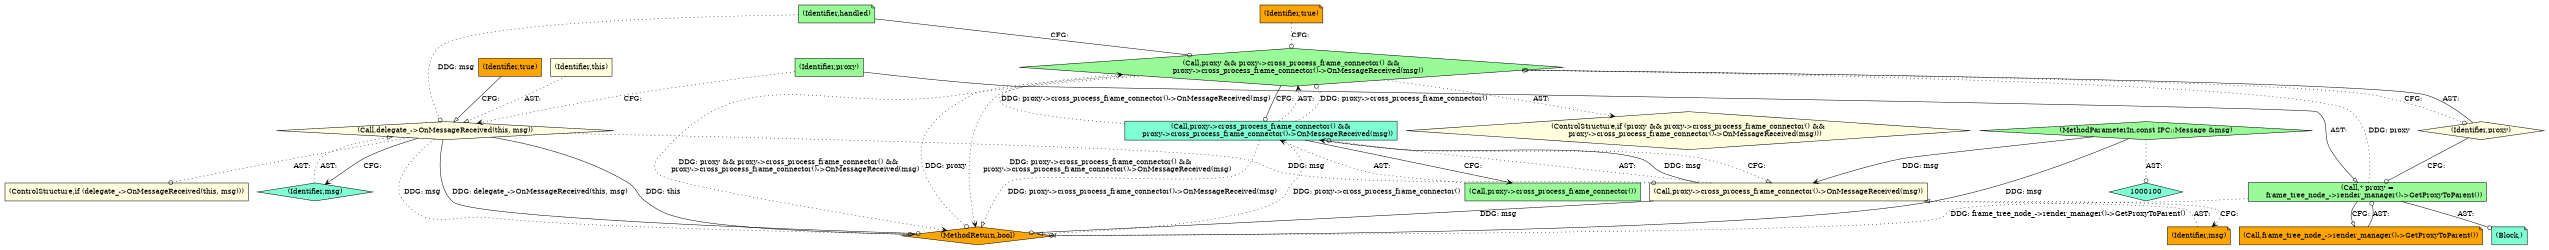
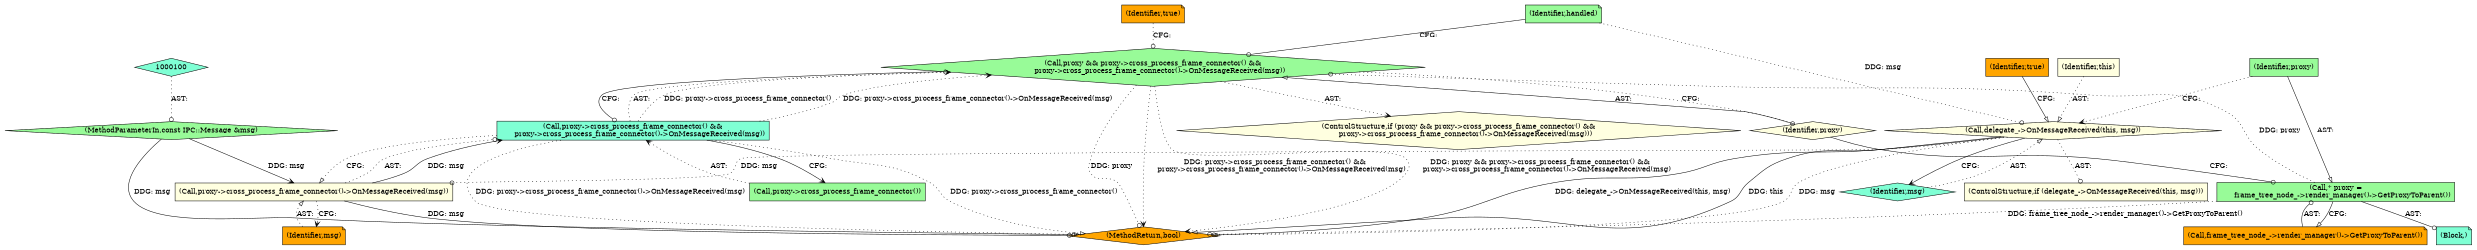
(2146, 159) -> (171, 97)
